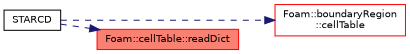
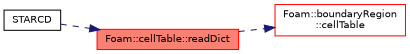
(163, 20) -> (252, 30)
